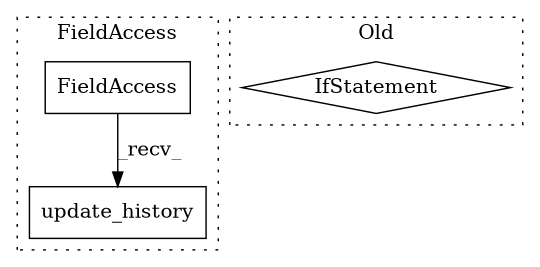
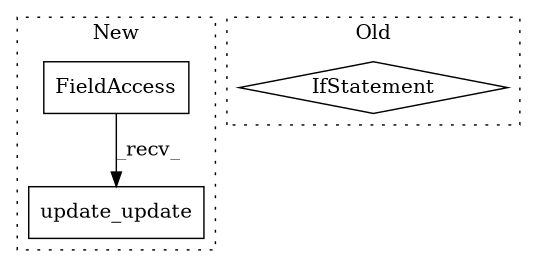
(118, 34) -> (116, 34)
(118, 213) -> (116, 213)
